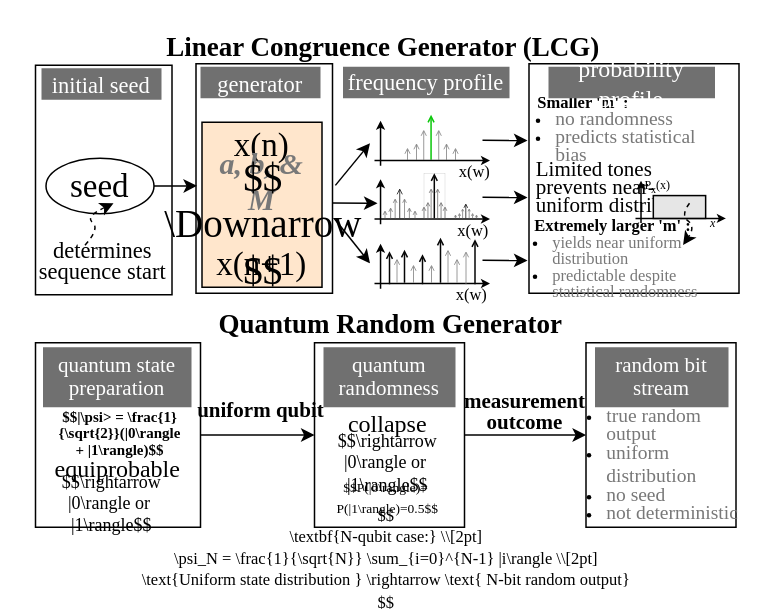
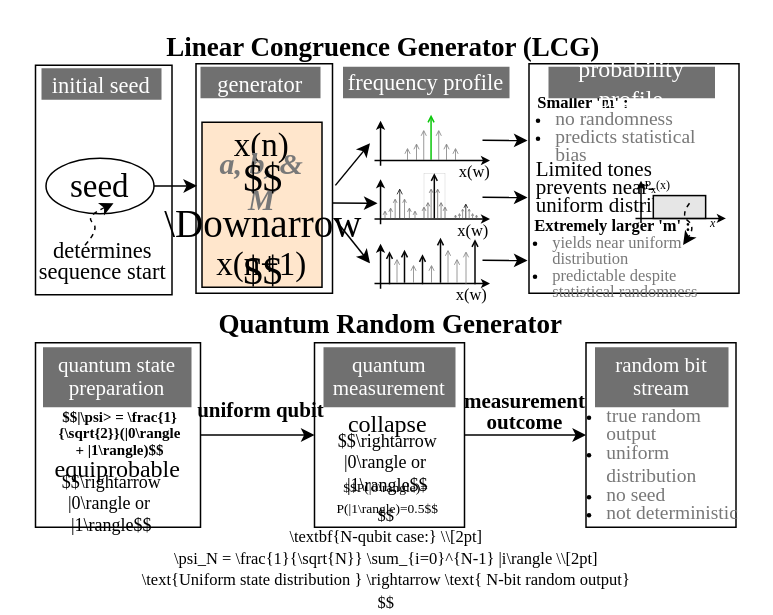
(389, 377) -> (389, 377)
